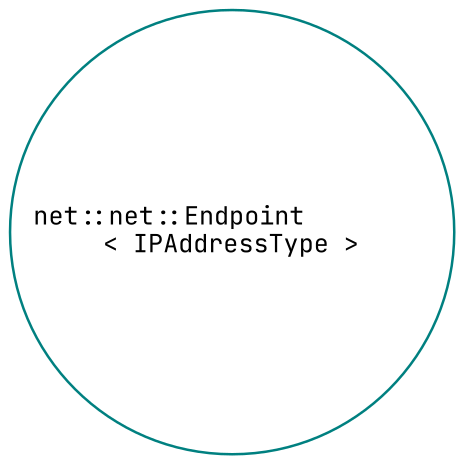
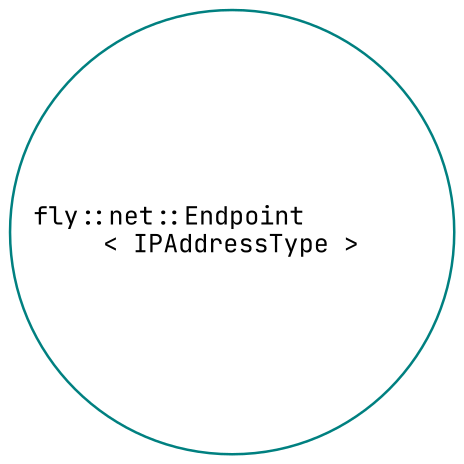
(232, 232) -> (232, 232)
